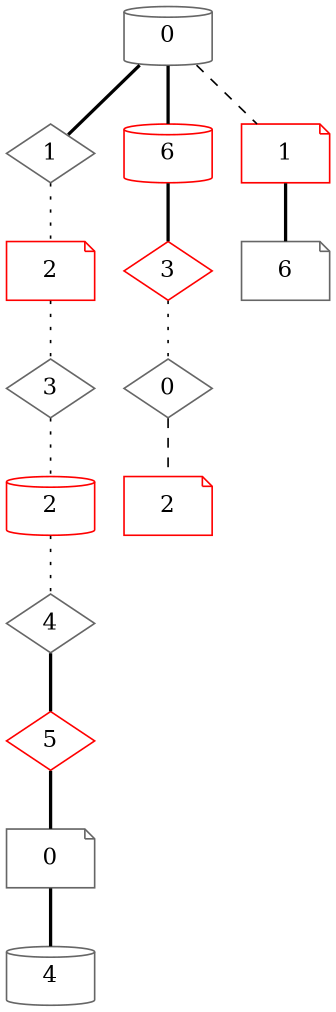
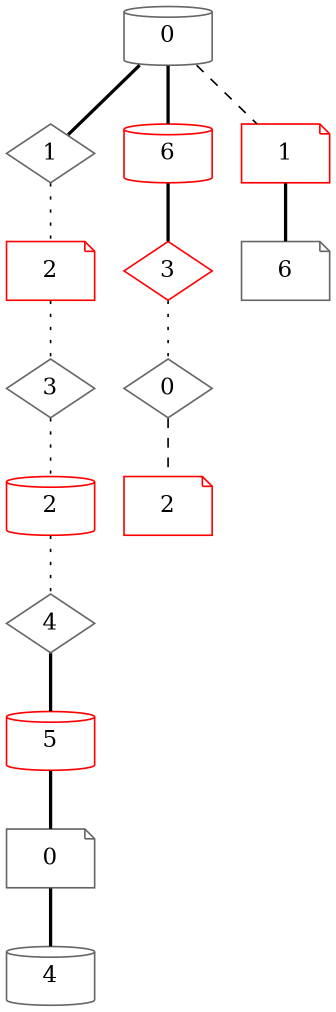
(51, 741) -> (51, 741)
